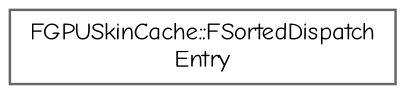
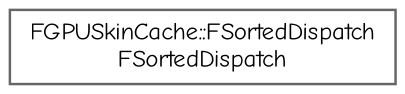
(203, 47) -> (203, 47)
